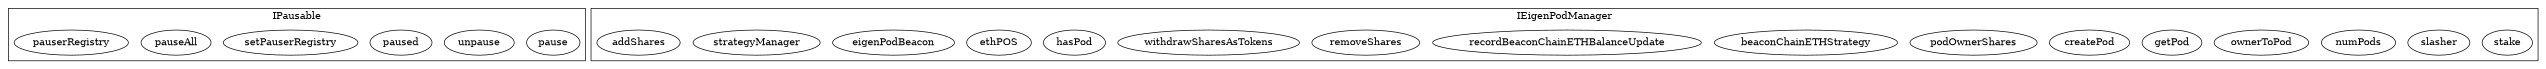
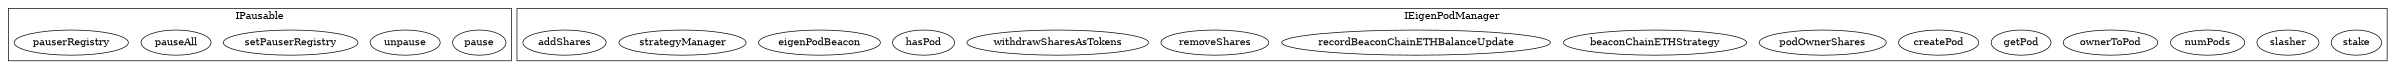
(401, 43) -> none
(999, 43) -> none
